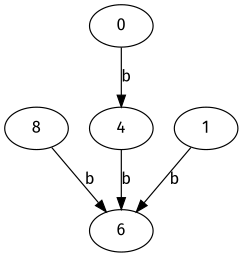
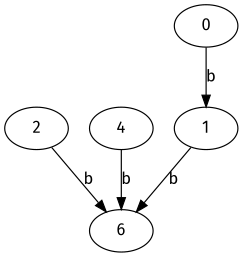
(121, 71) -> (206, 71)
(37, 128) -> (37, 128)
